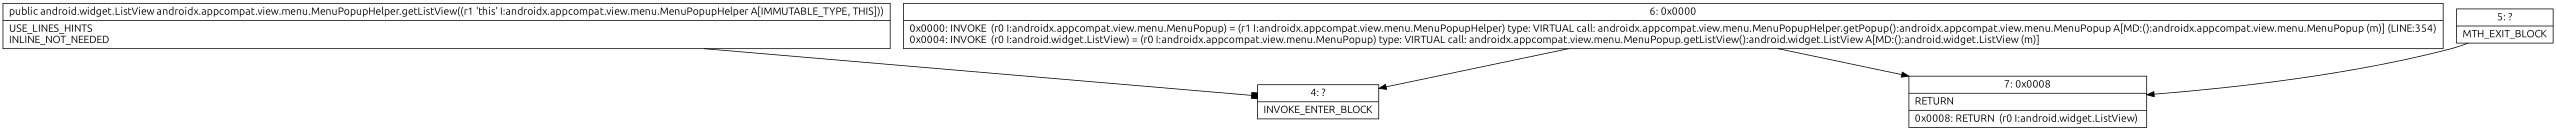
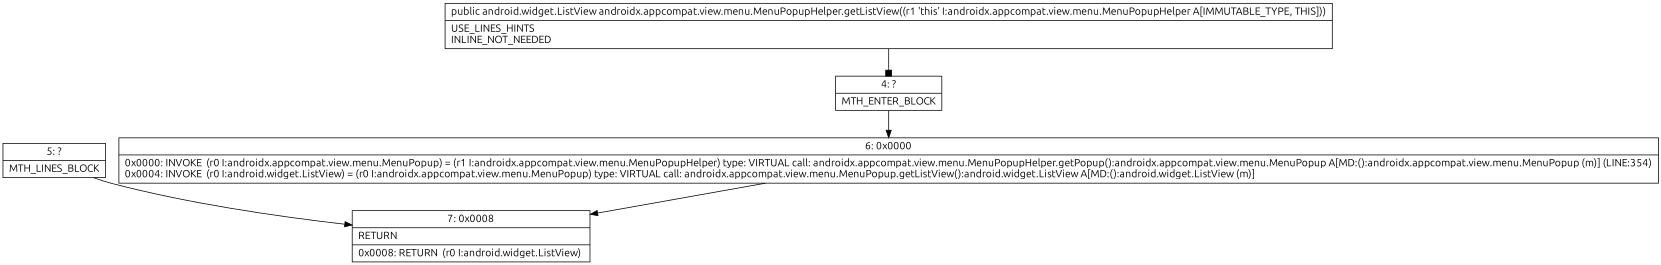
(2505, 34) -> (54, 169)
(1477, 68) -> (889, 120)
(1318, 110) -> (889, 101)
